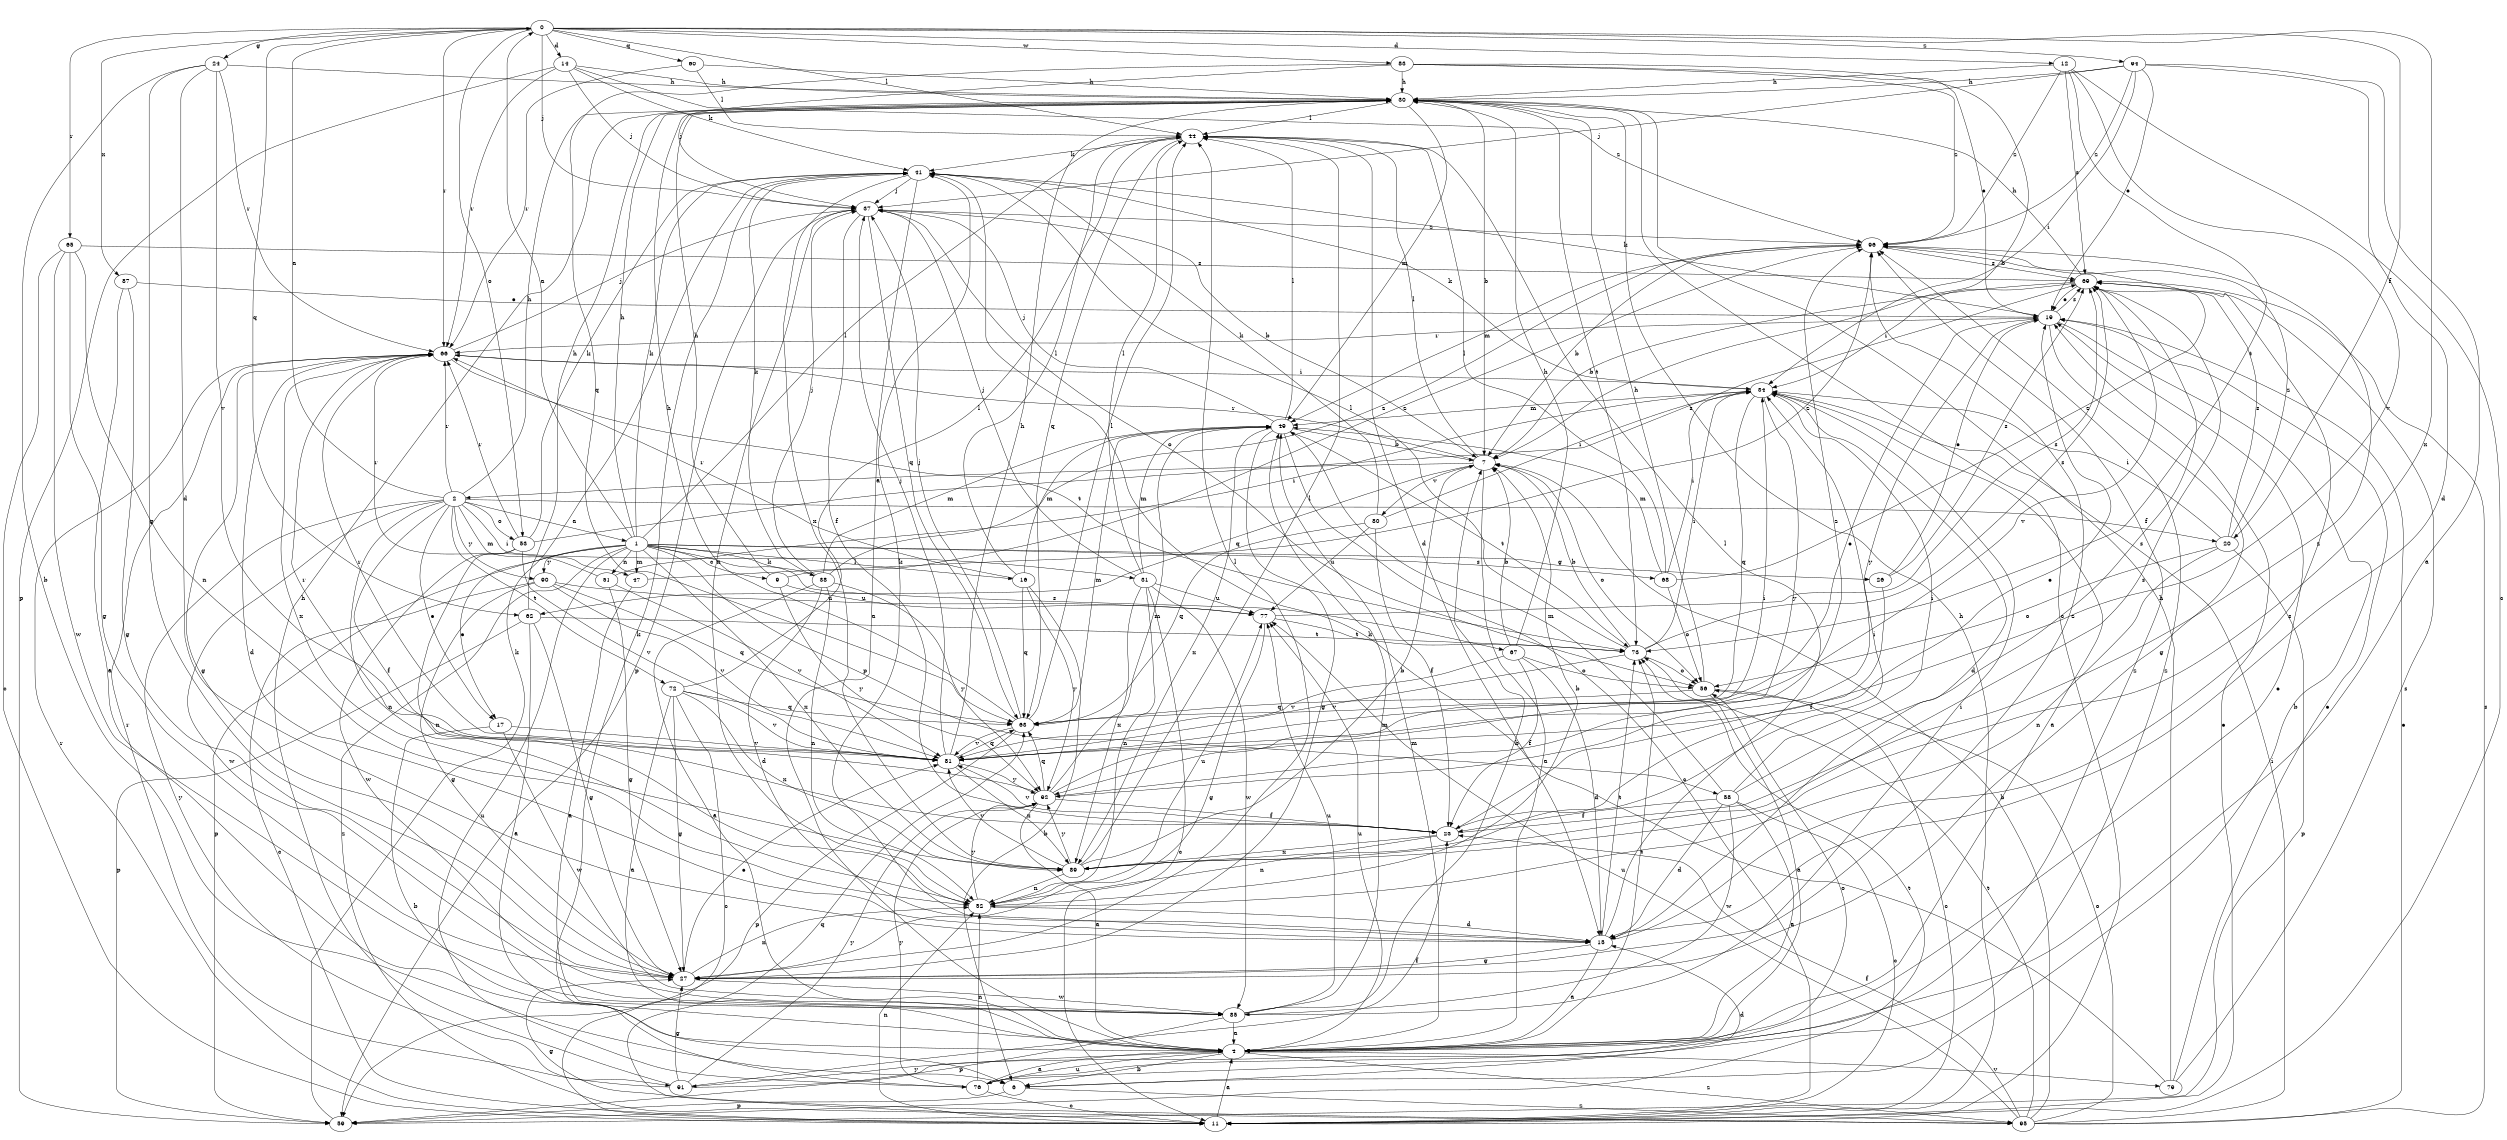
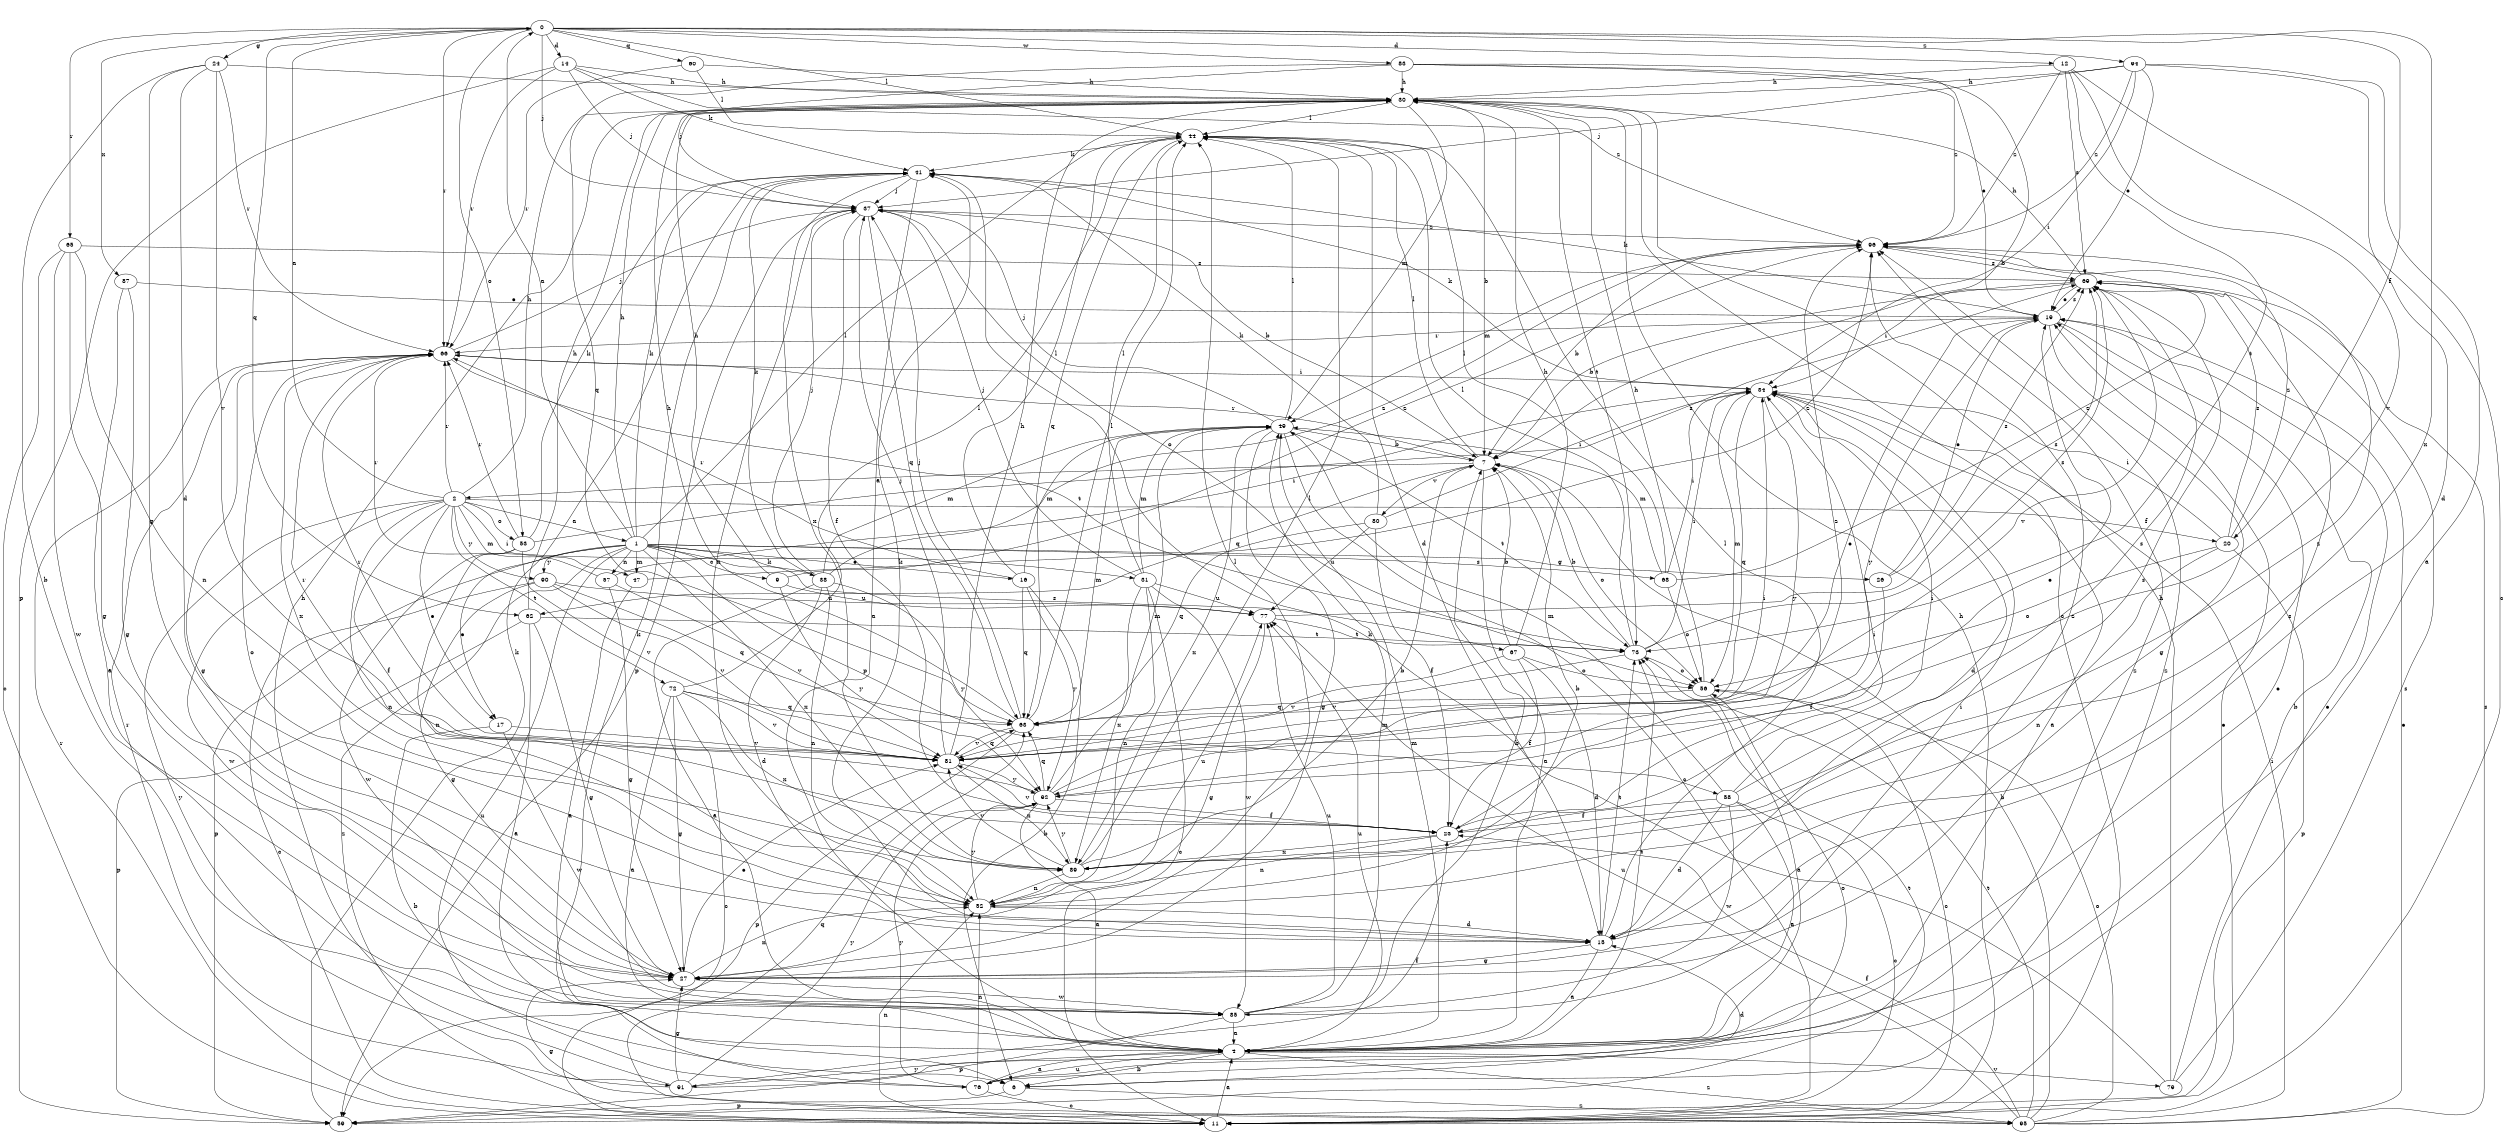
(1320, 398) -> (1430, 354)
(1513, 407) -> (1734, 530)
(855, 562) -> (855, 562)
(607, 580) -> (607, 580)
(252, 653) -> (252, 653)
